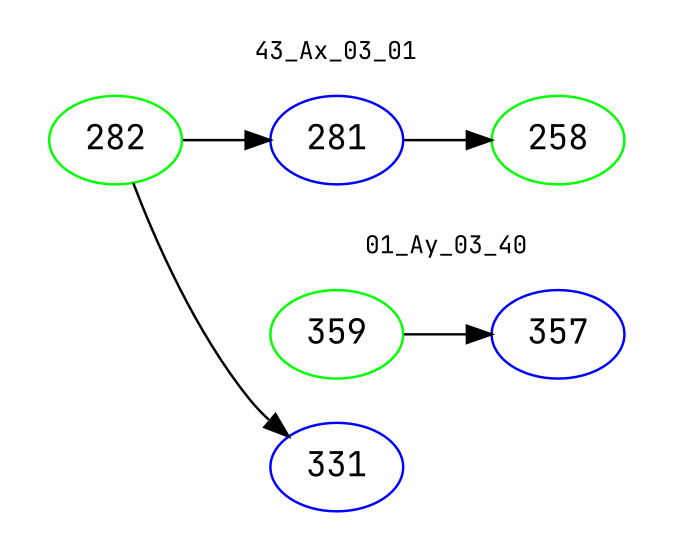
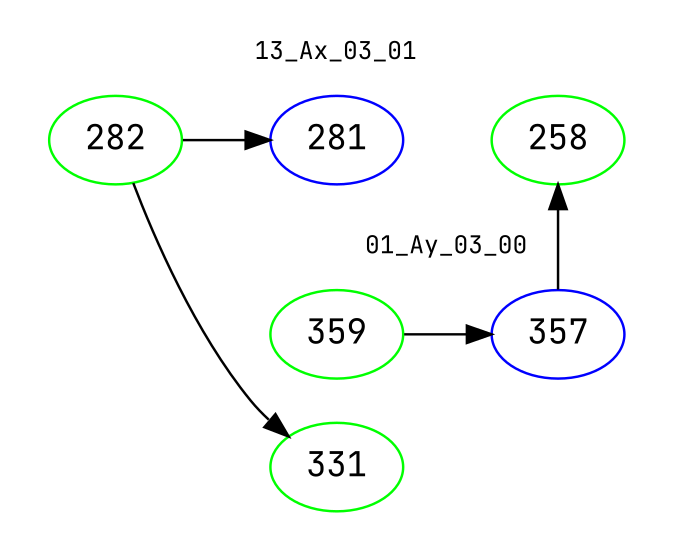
(337, 53) -> (337, 53)
(435, 140) -> (558, 249)
(447, 247) -> (447, 247)
(337, 467) -> (337, 467)
